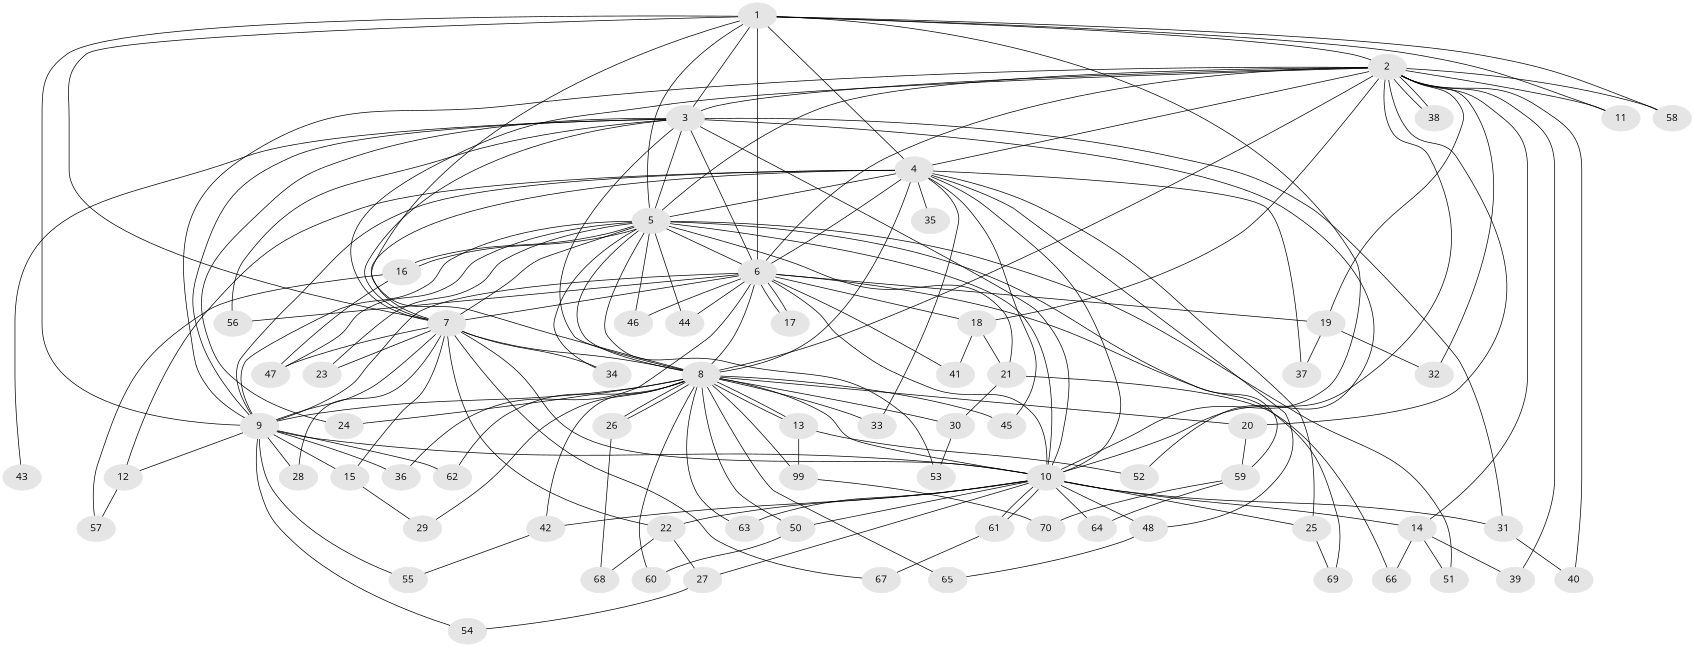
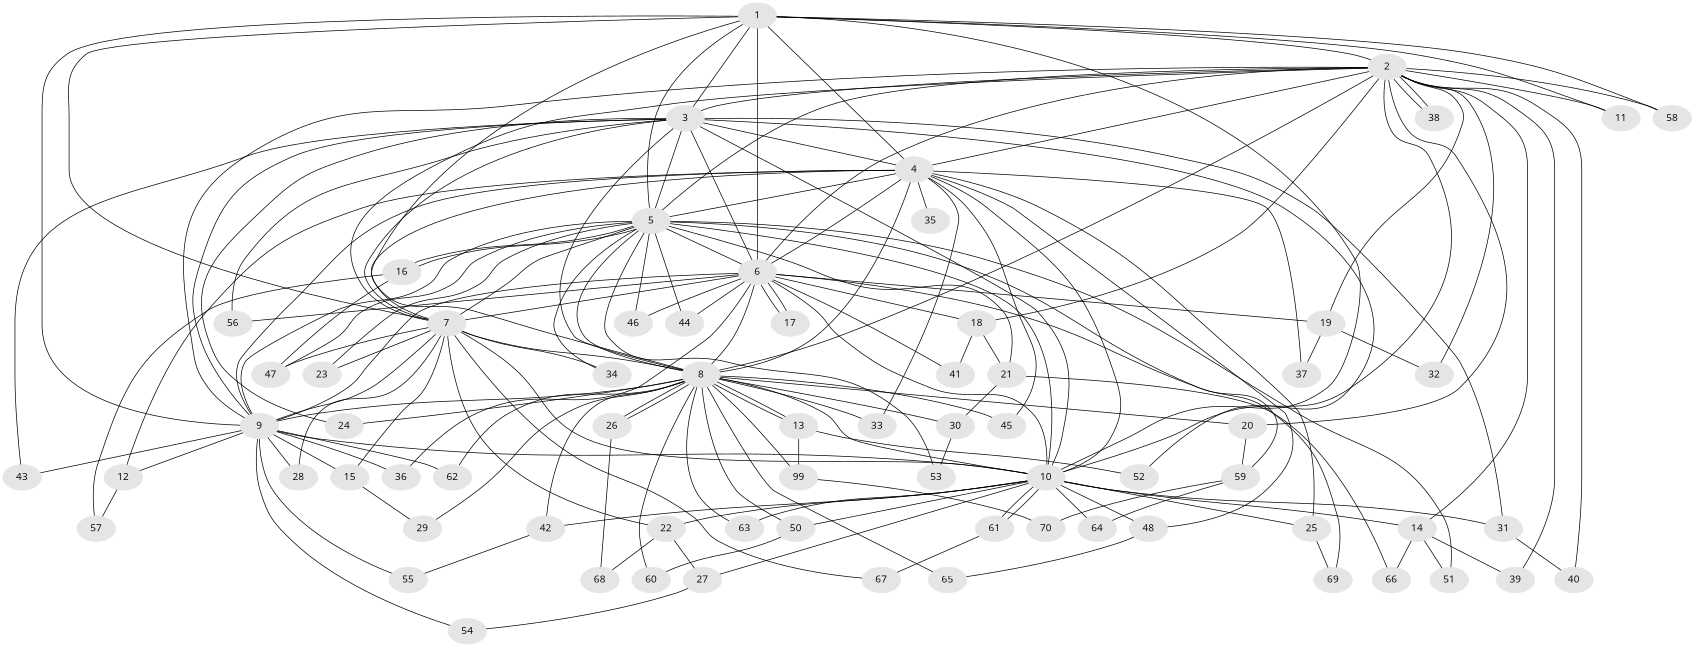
none -> (800, 144)
none -> (141, 452)
